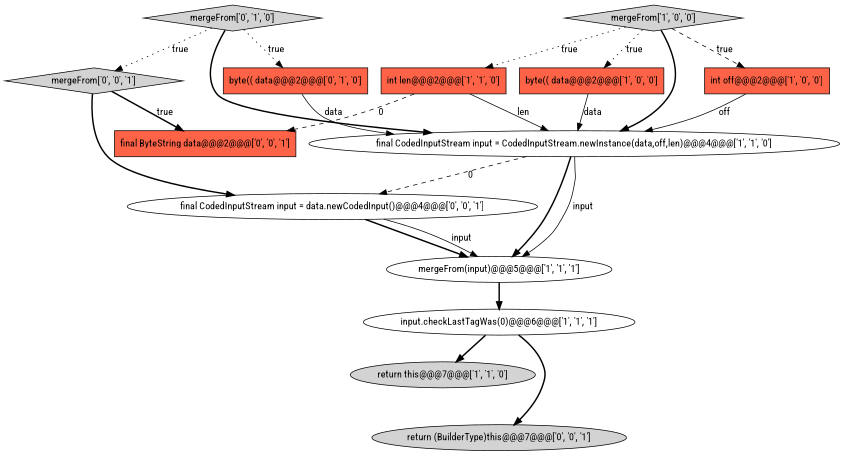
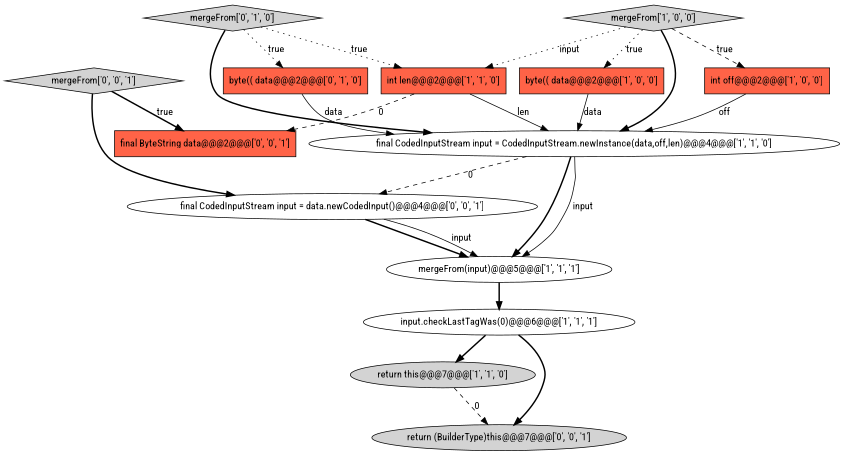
(167, 48) -> (328, 46)
(570, 49) -> (570, 49)
none -> (468, 403)
